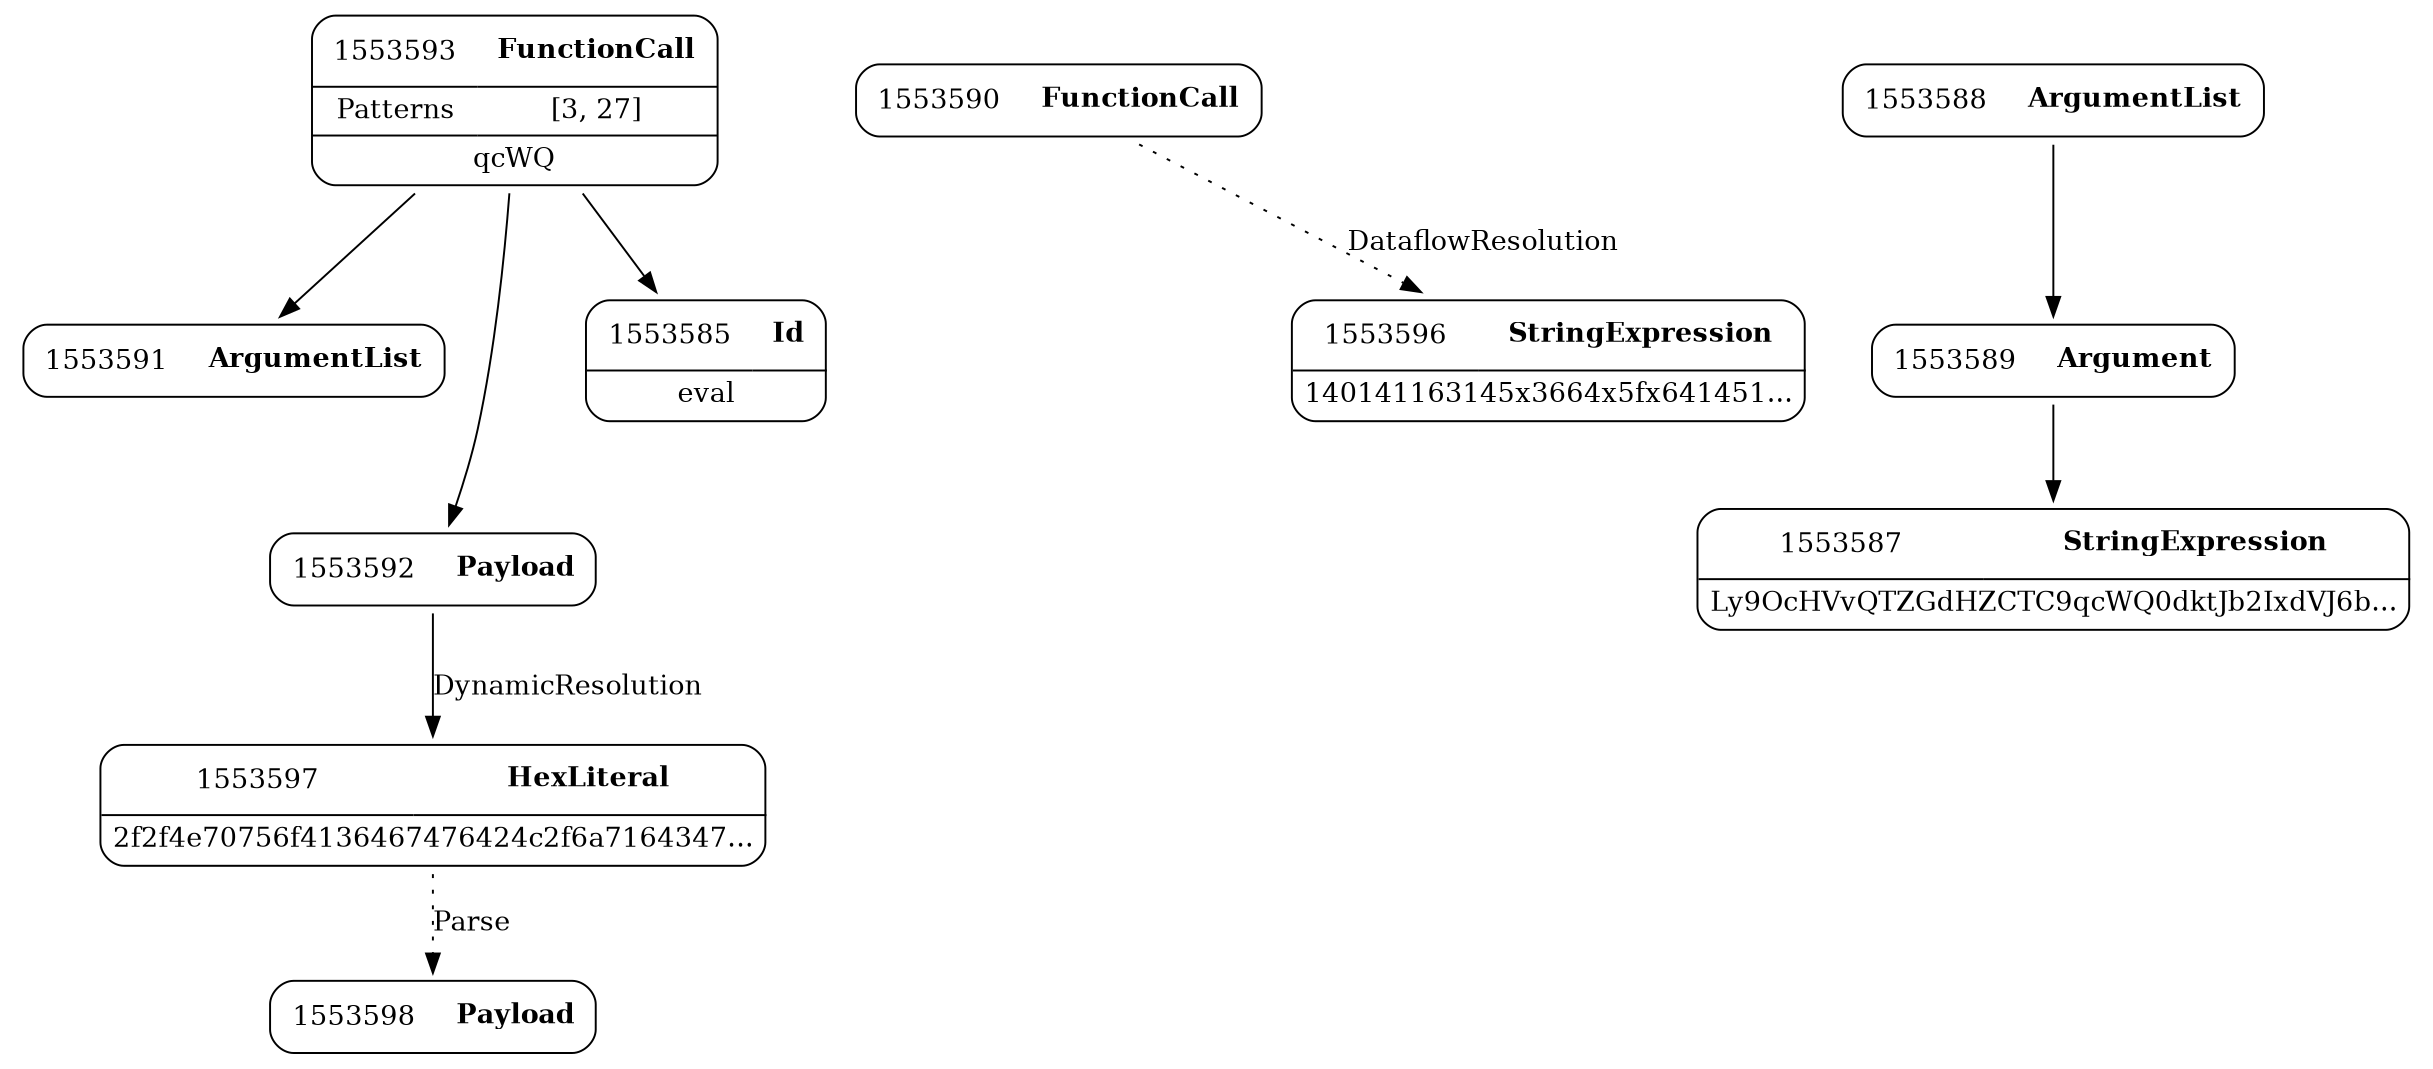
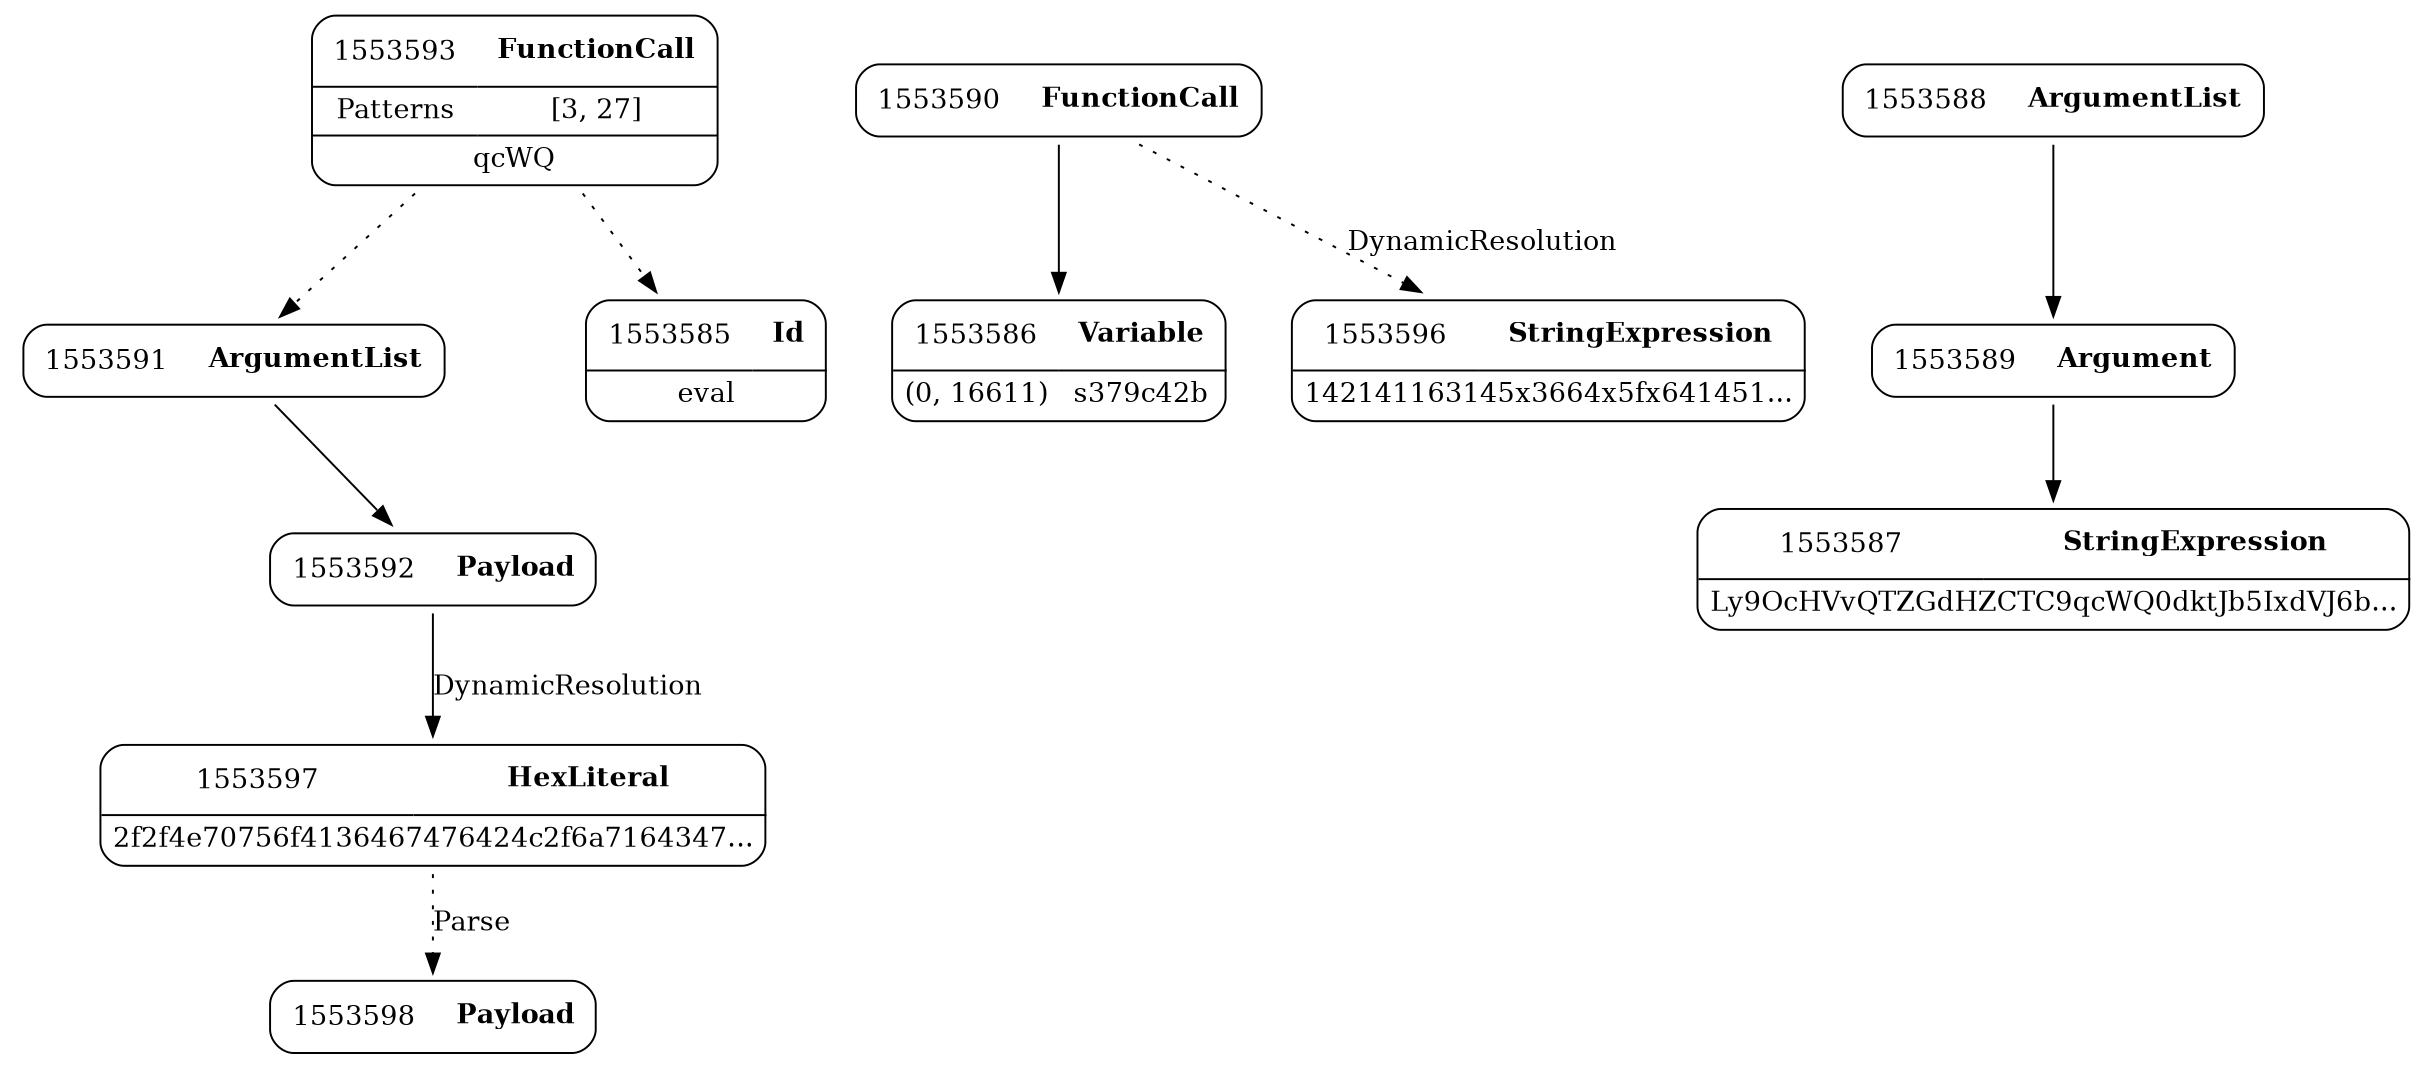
(614, 235) -> (614, 235)
(1483, 243) -> (1483, 243)
(355, 249) -> (355, 249)
(492, 351) -> (326, 457)
none -> (1059, 361)
(1549, 394) -> (1549, 394)
(2054, 603) -> (2054, 603)
